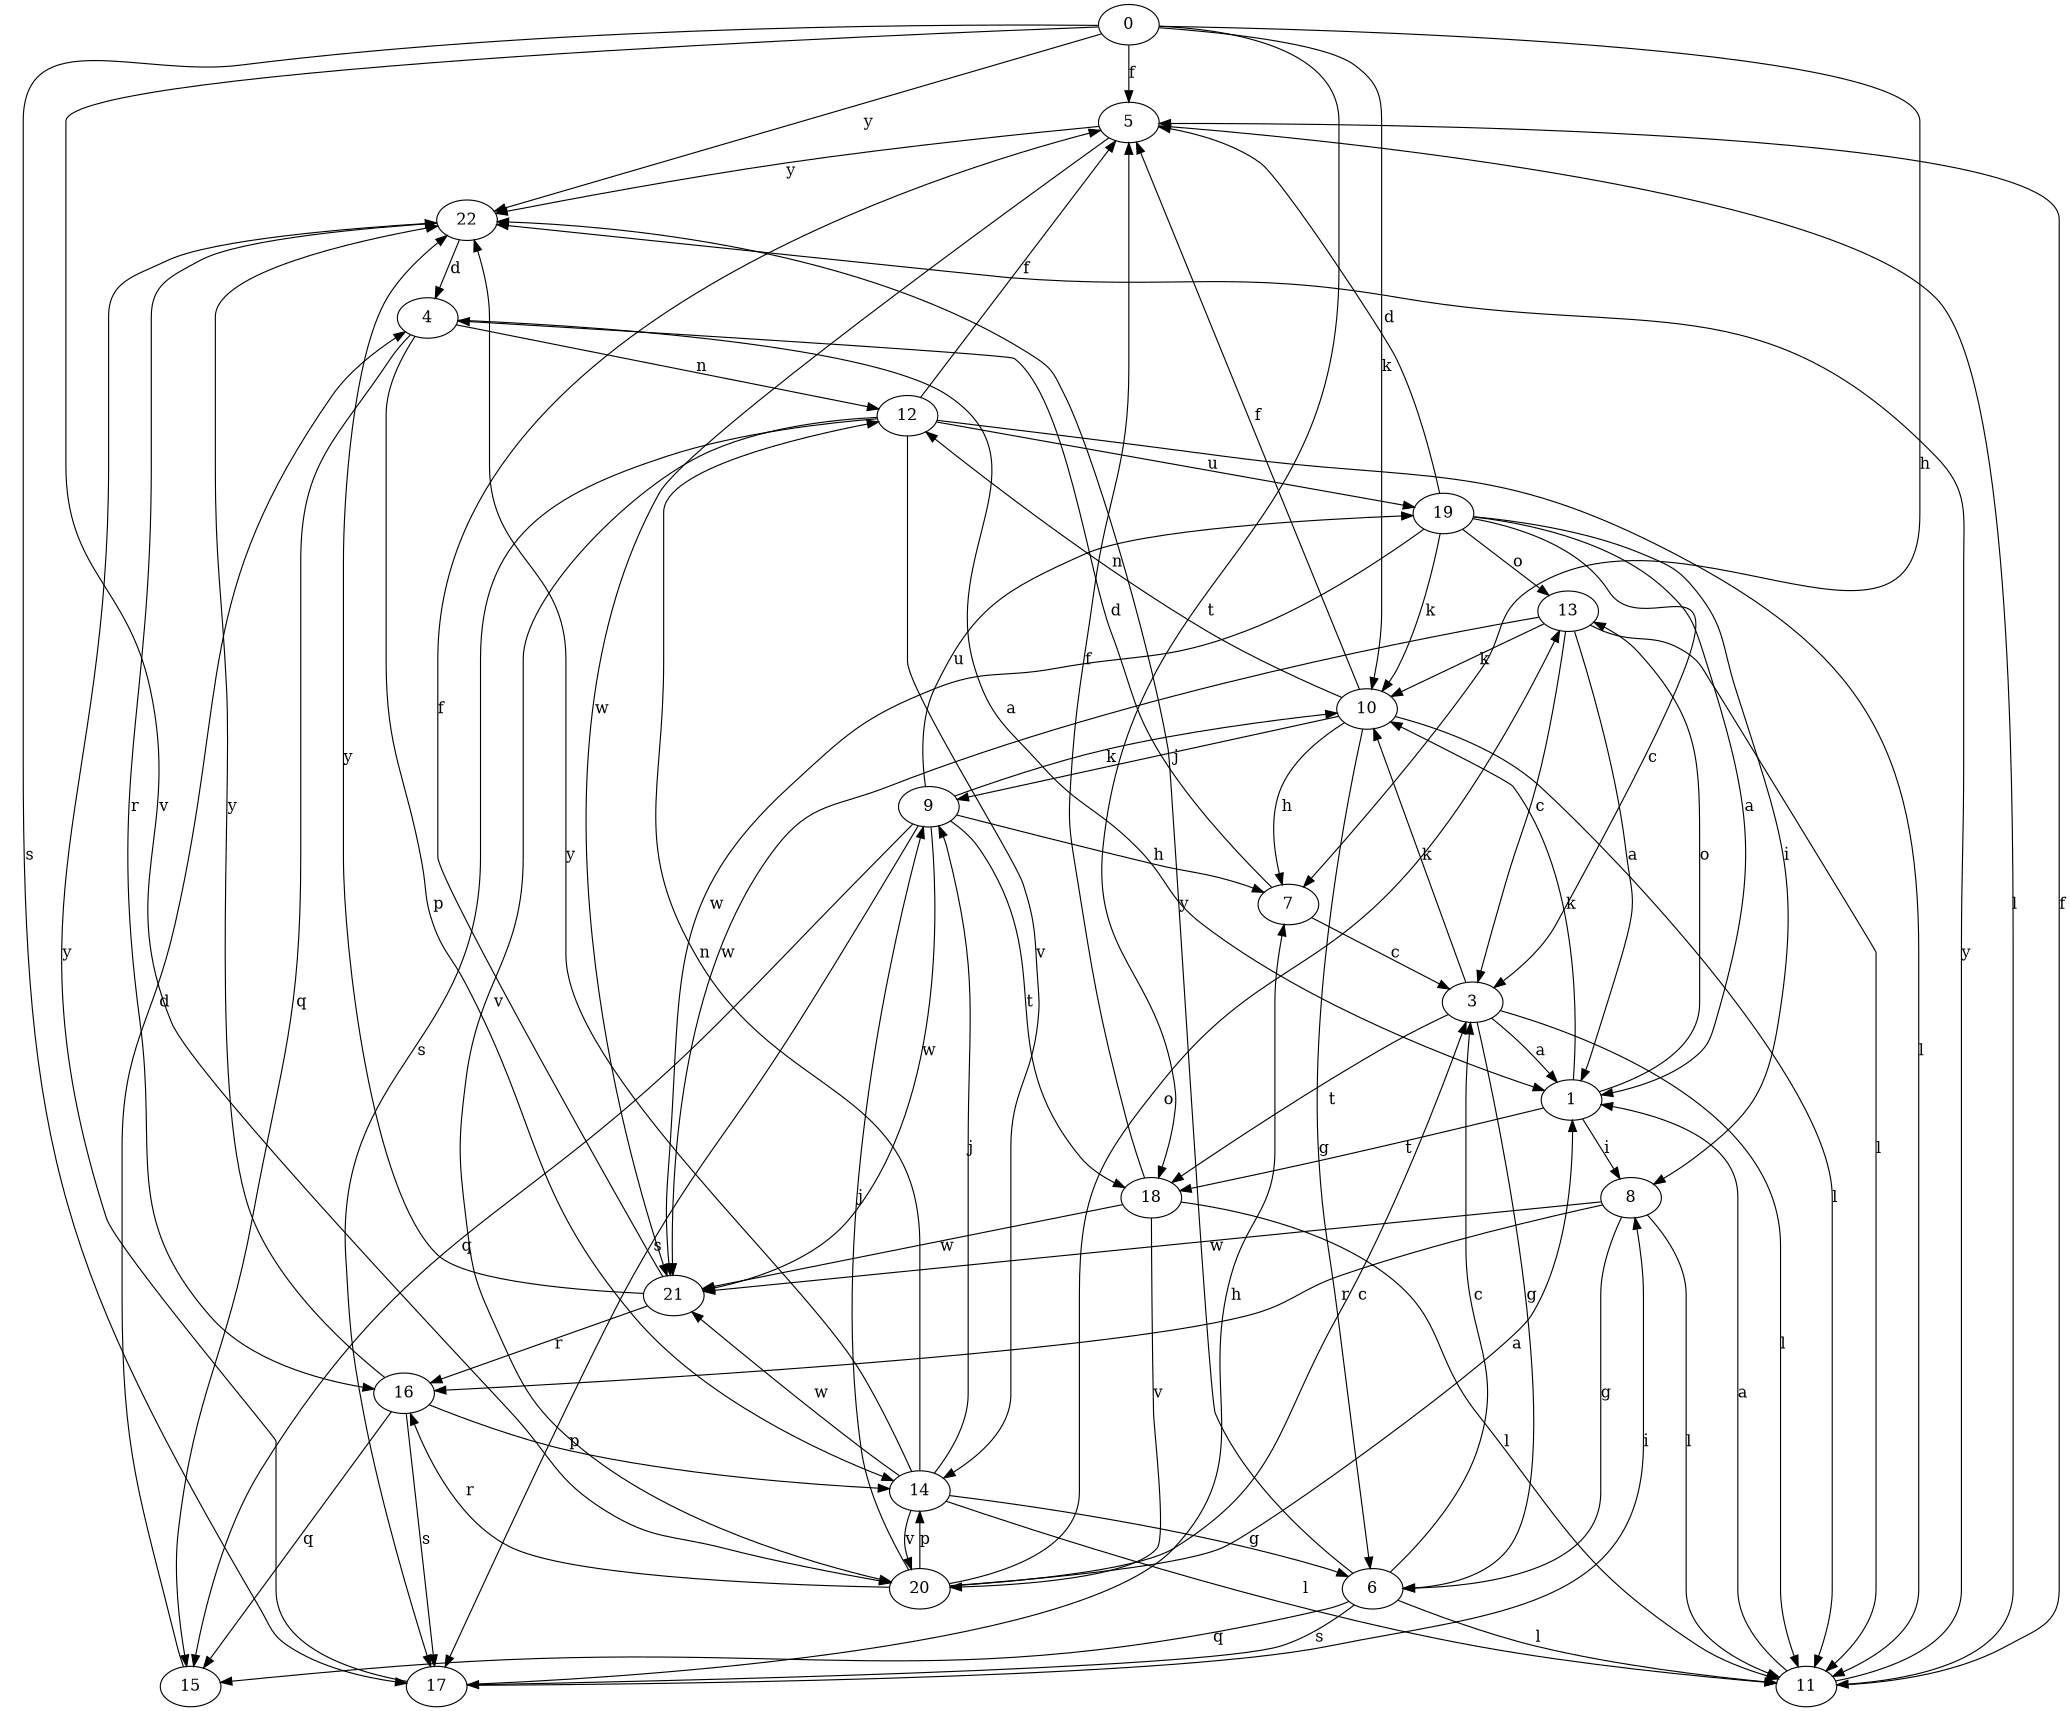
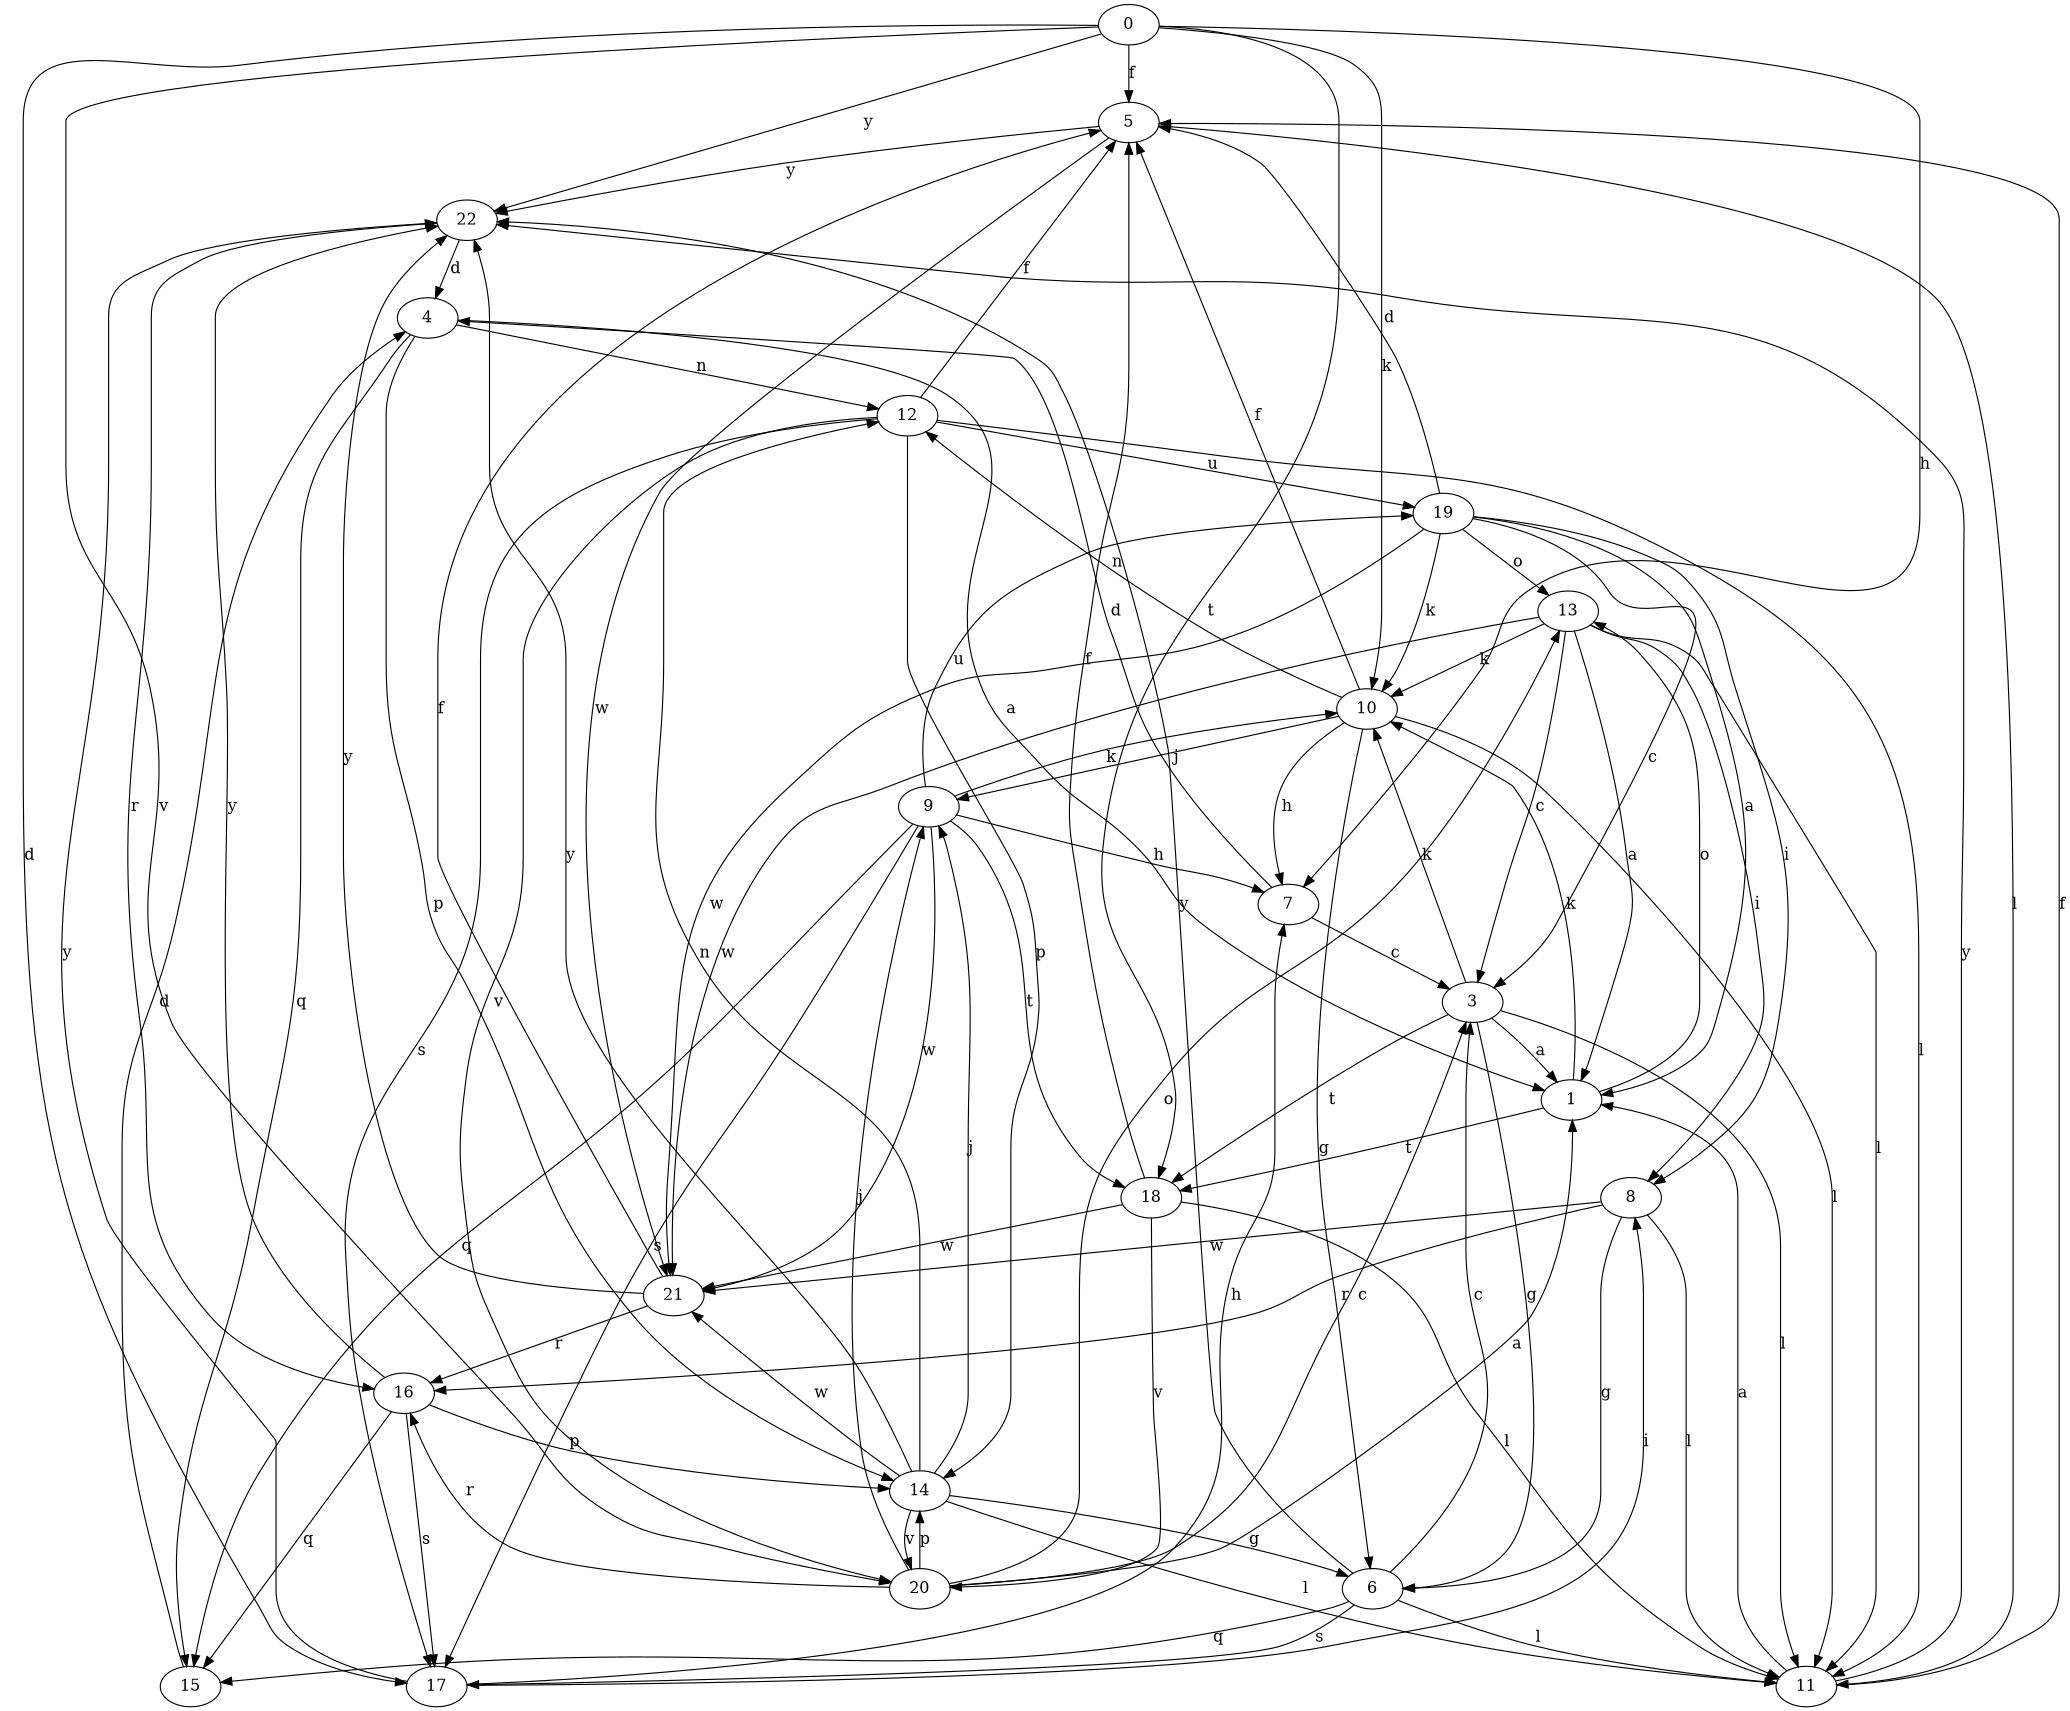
(30, 856) -> (30, 856)
(1041, 953) -> (1041, 953)
(1598, 1144) -> (1751, 899)
